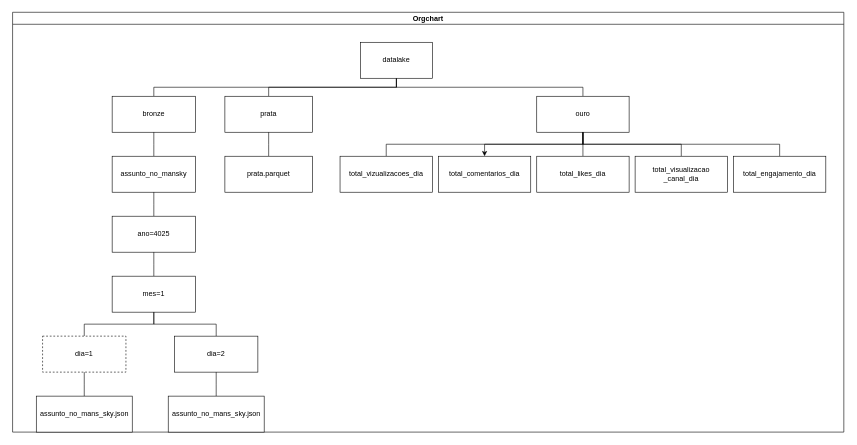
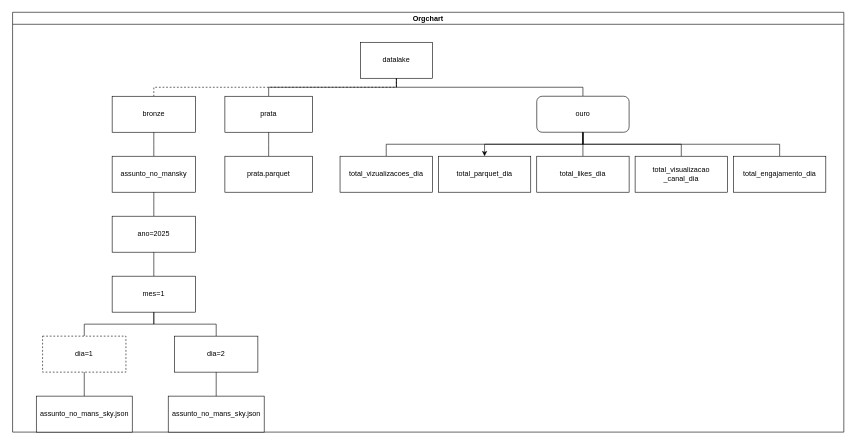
(206, 87) -> (206, 87)
(583, 114) -> (583, 114)
(485, 174) -> (485, 174)
(154, 234) -> (154, 234)
